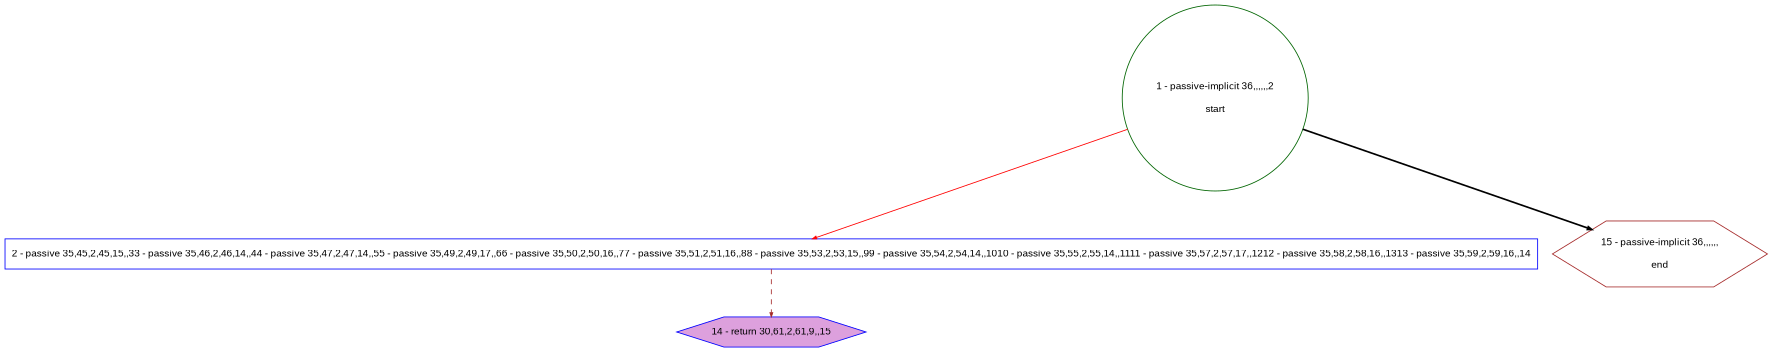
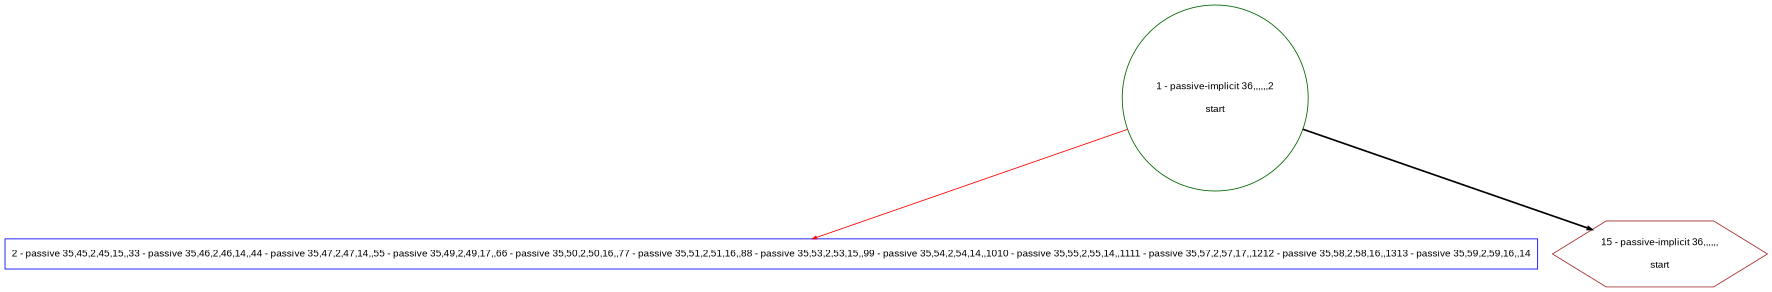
(1660, 254) -> (1660, 254)
(771, 332) -> none
